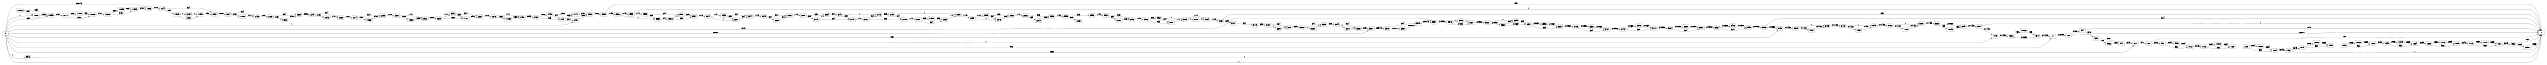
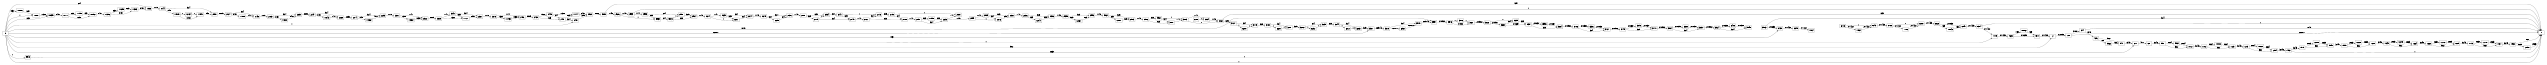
(79, 4) -> (79, 4)
(36, 11) -> (9, 17)
(348, 17) -> (348, 17)
(376, 17) -> (376, 17)
(965, 17) -> (958, 20)
none -> (1085, 19)
(1190, 20) -> (1202, 23)
(1827, 26) -> none
(1866, 27) -> (1866, 27)
(1756, 28) -> none
none -> (1244, 29)
(2344, 37) -> none
(2024, 38) -> (2023, 36)
none -> (2337, 46)
none -> (2239, 47)
